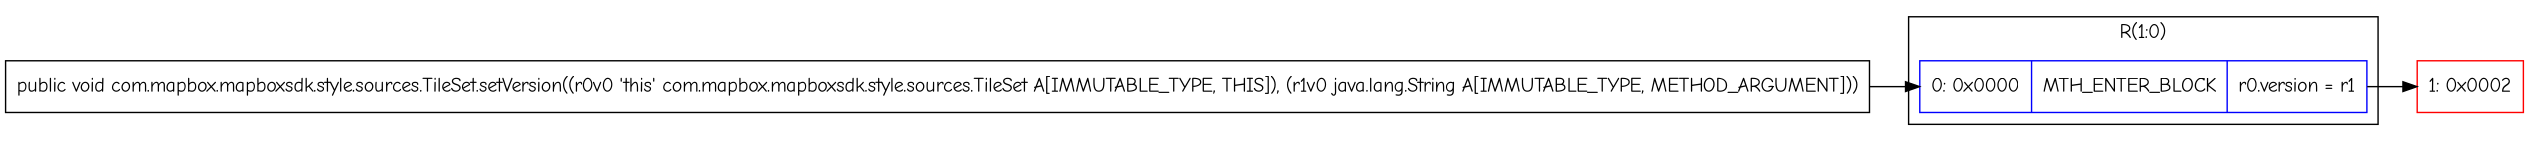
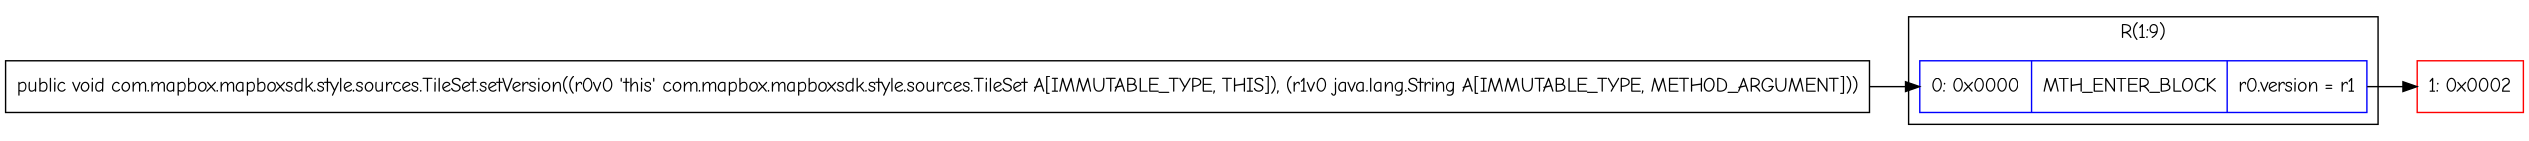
(2143, 33) -> (2143, 33)
